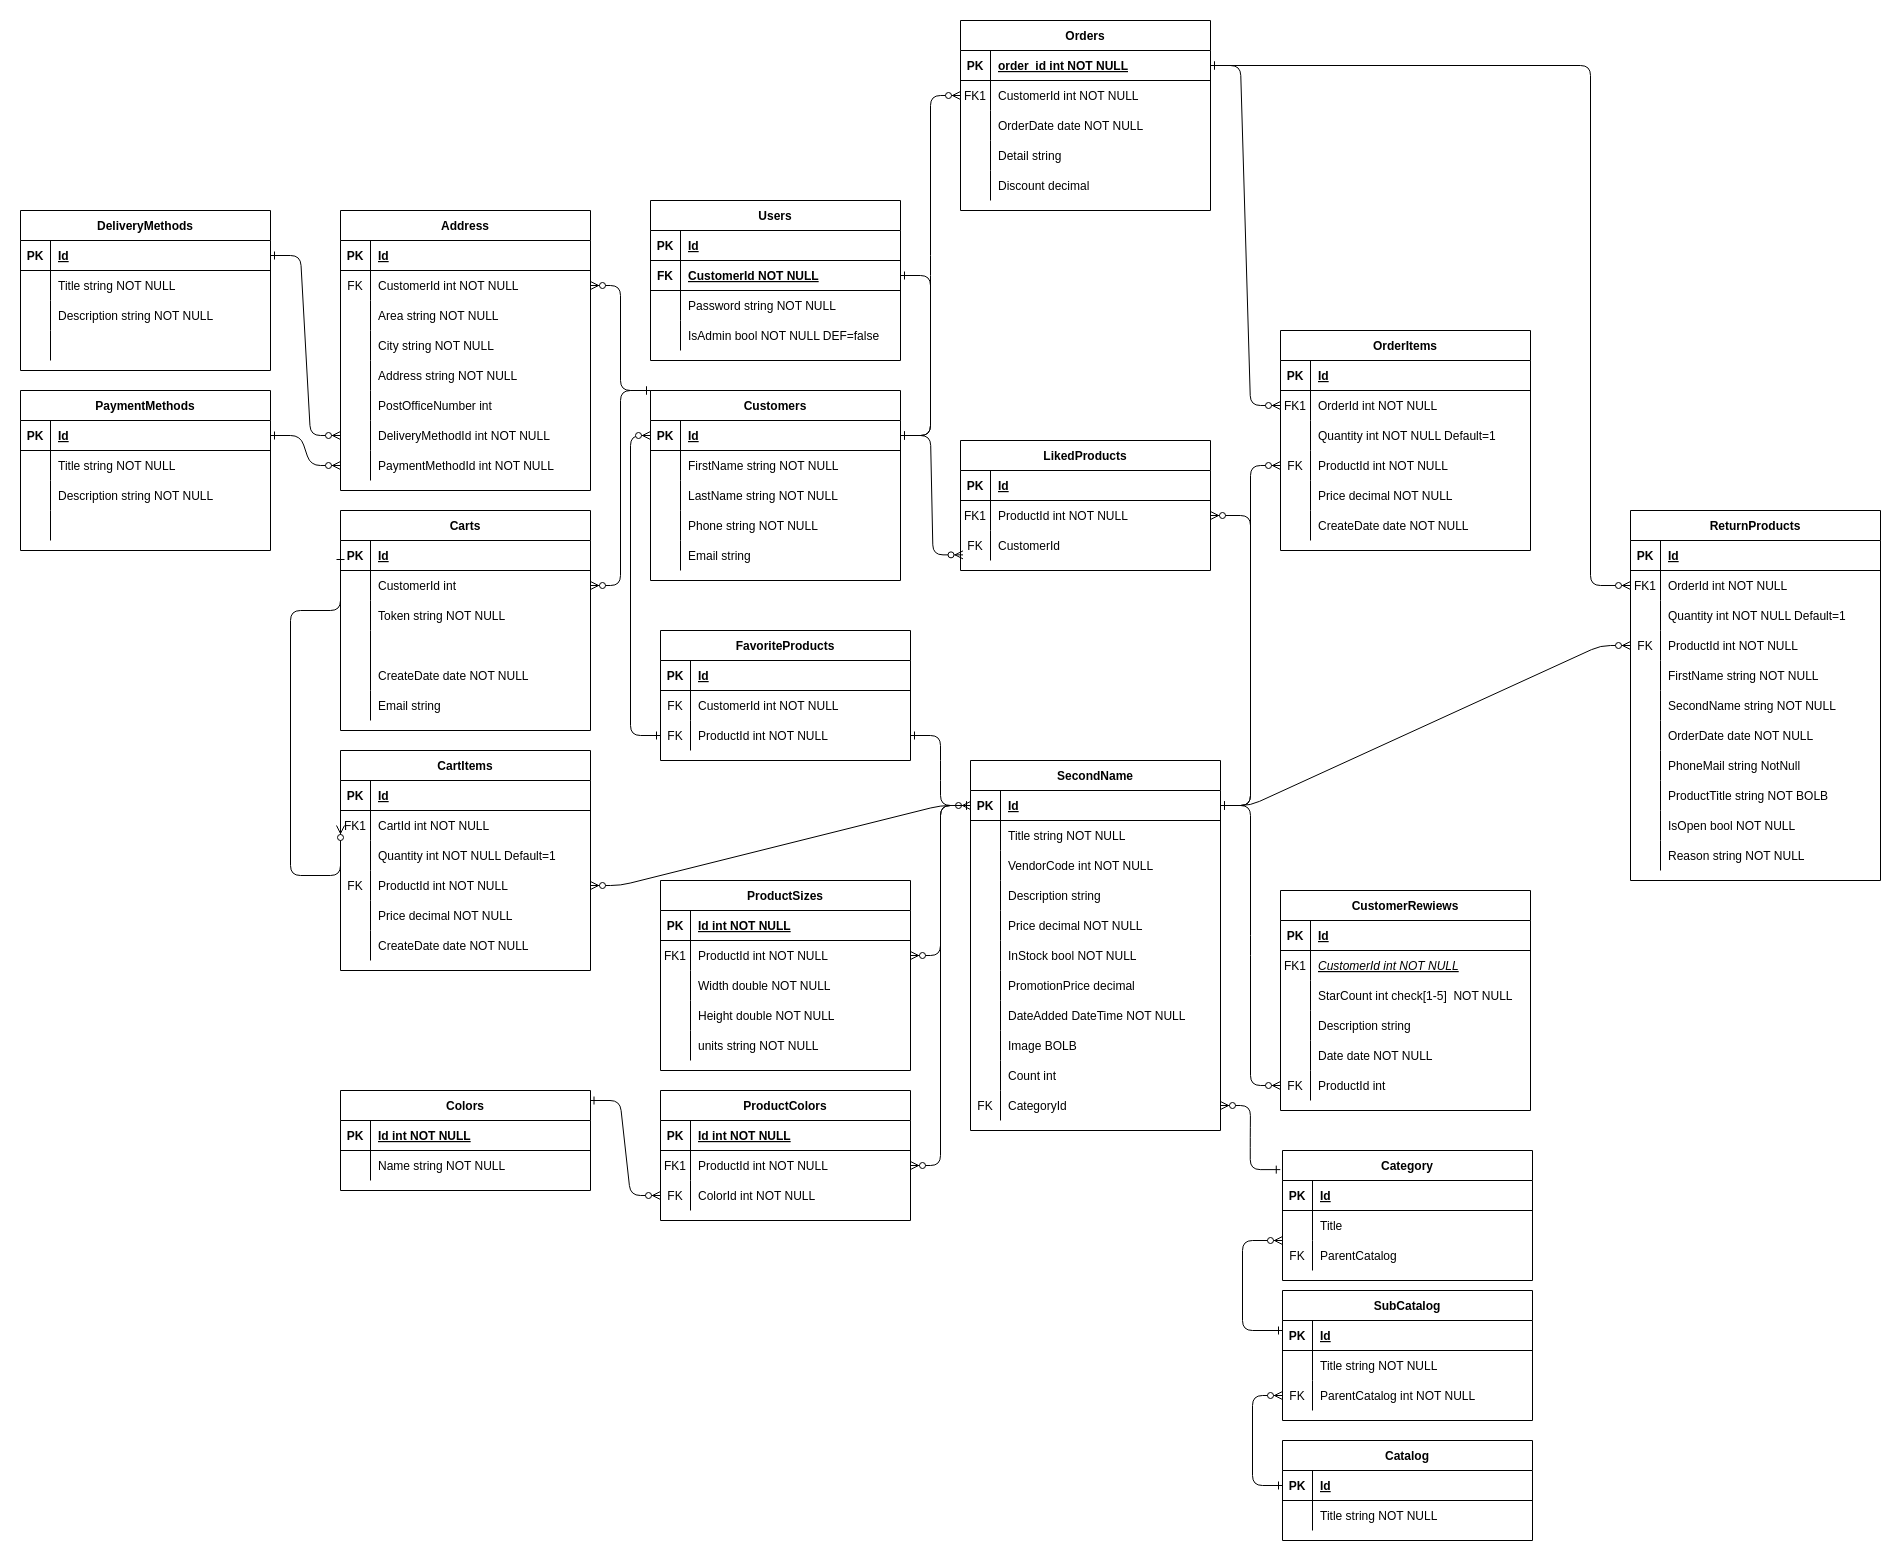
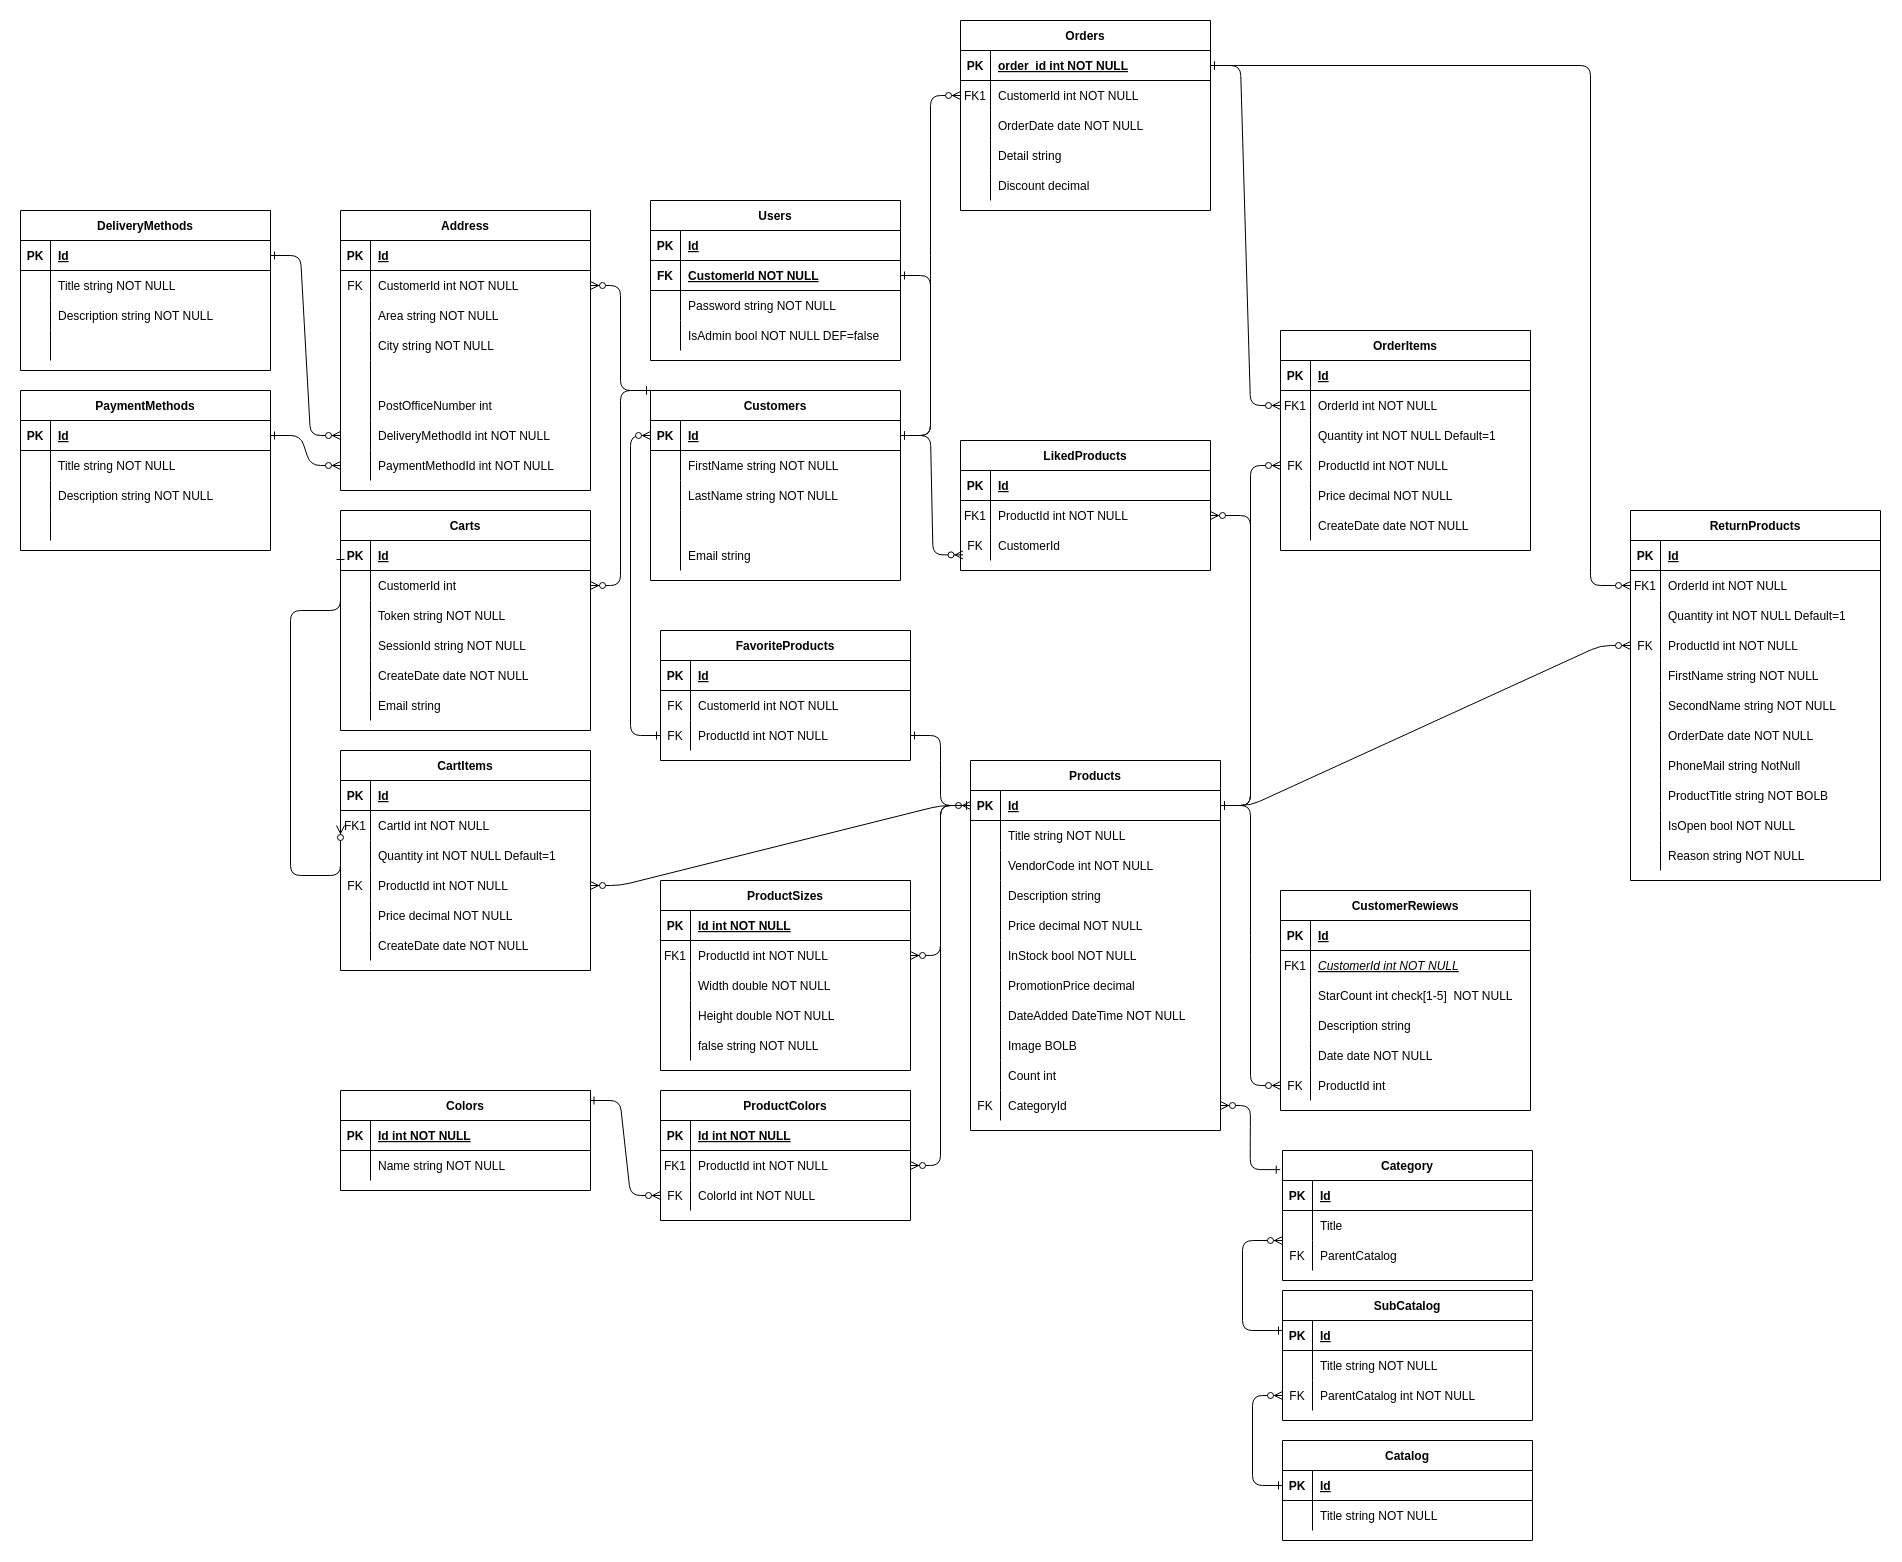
(481, 376) -> none
(791, 526) -> none
none -> (481, 646)
(1095, 776) -> (1095, 776)
(761, 1046) -> (761, 1046)
